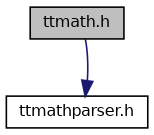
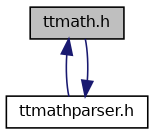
none -> (67, 76)
